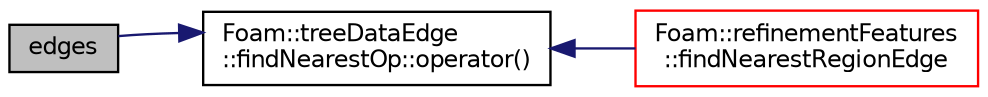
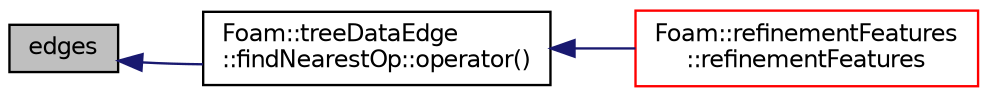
(149, 34) -> (173, 64)
(807, 48) -> (807, 48)
